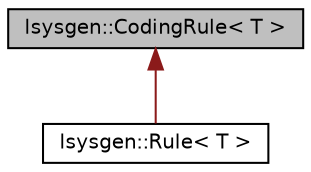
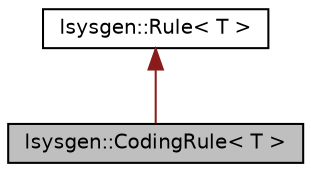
(156, 97) -> (156, 97)
